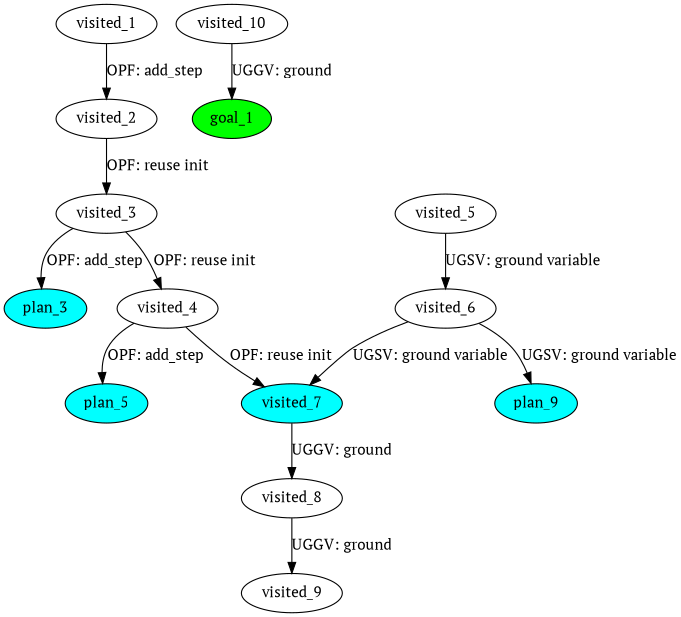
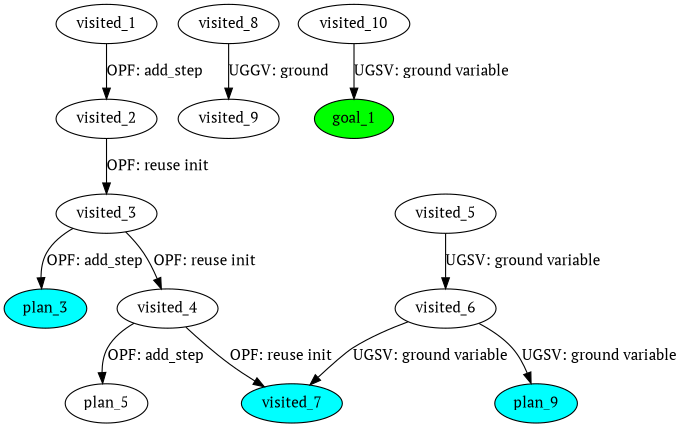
(282, 71) -> (431, 71)
(107, 403) -> (107, 403)
(292, 445) -> none
